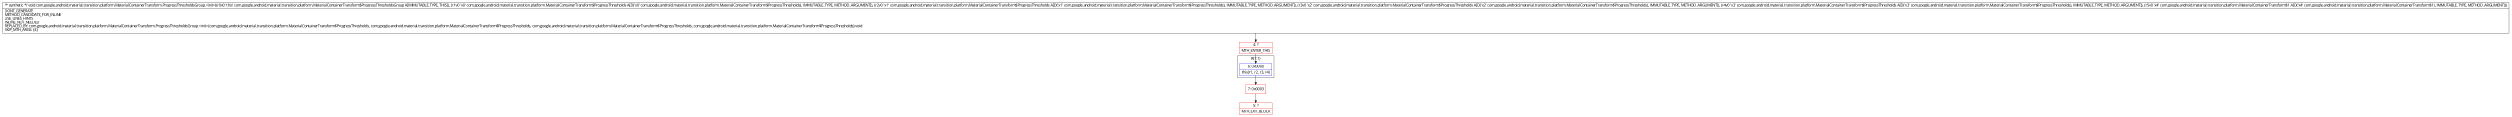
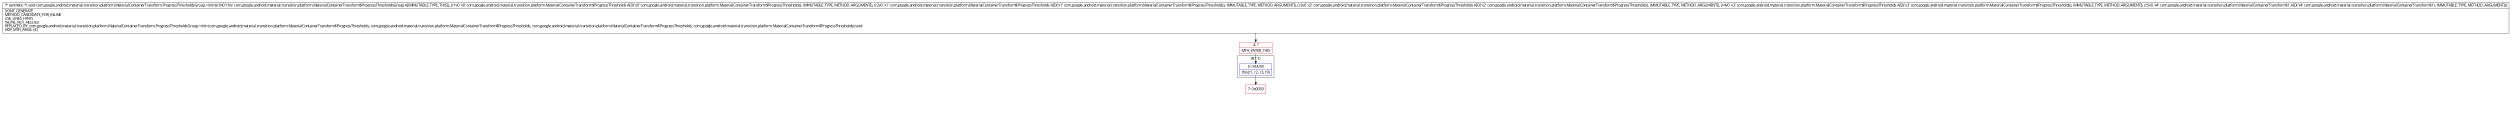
(1256, 72) -> (1256, 72)
(1256, 109) -> none
